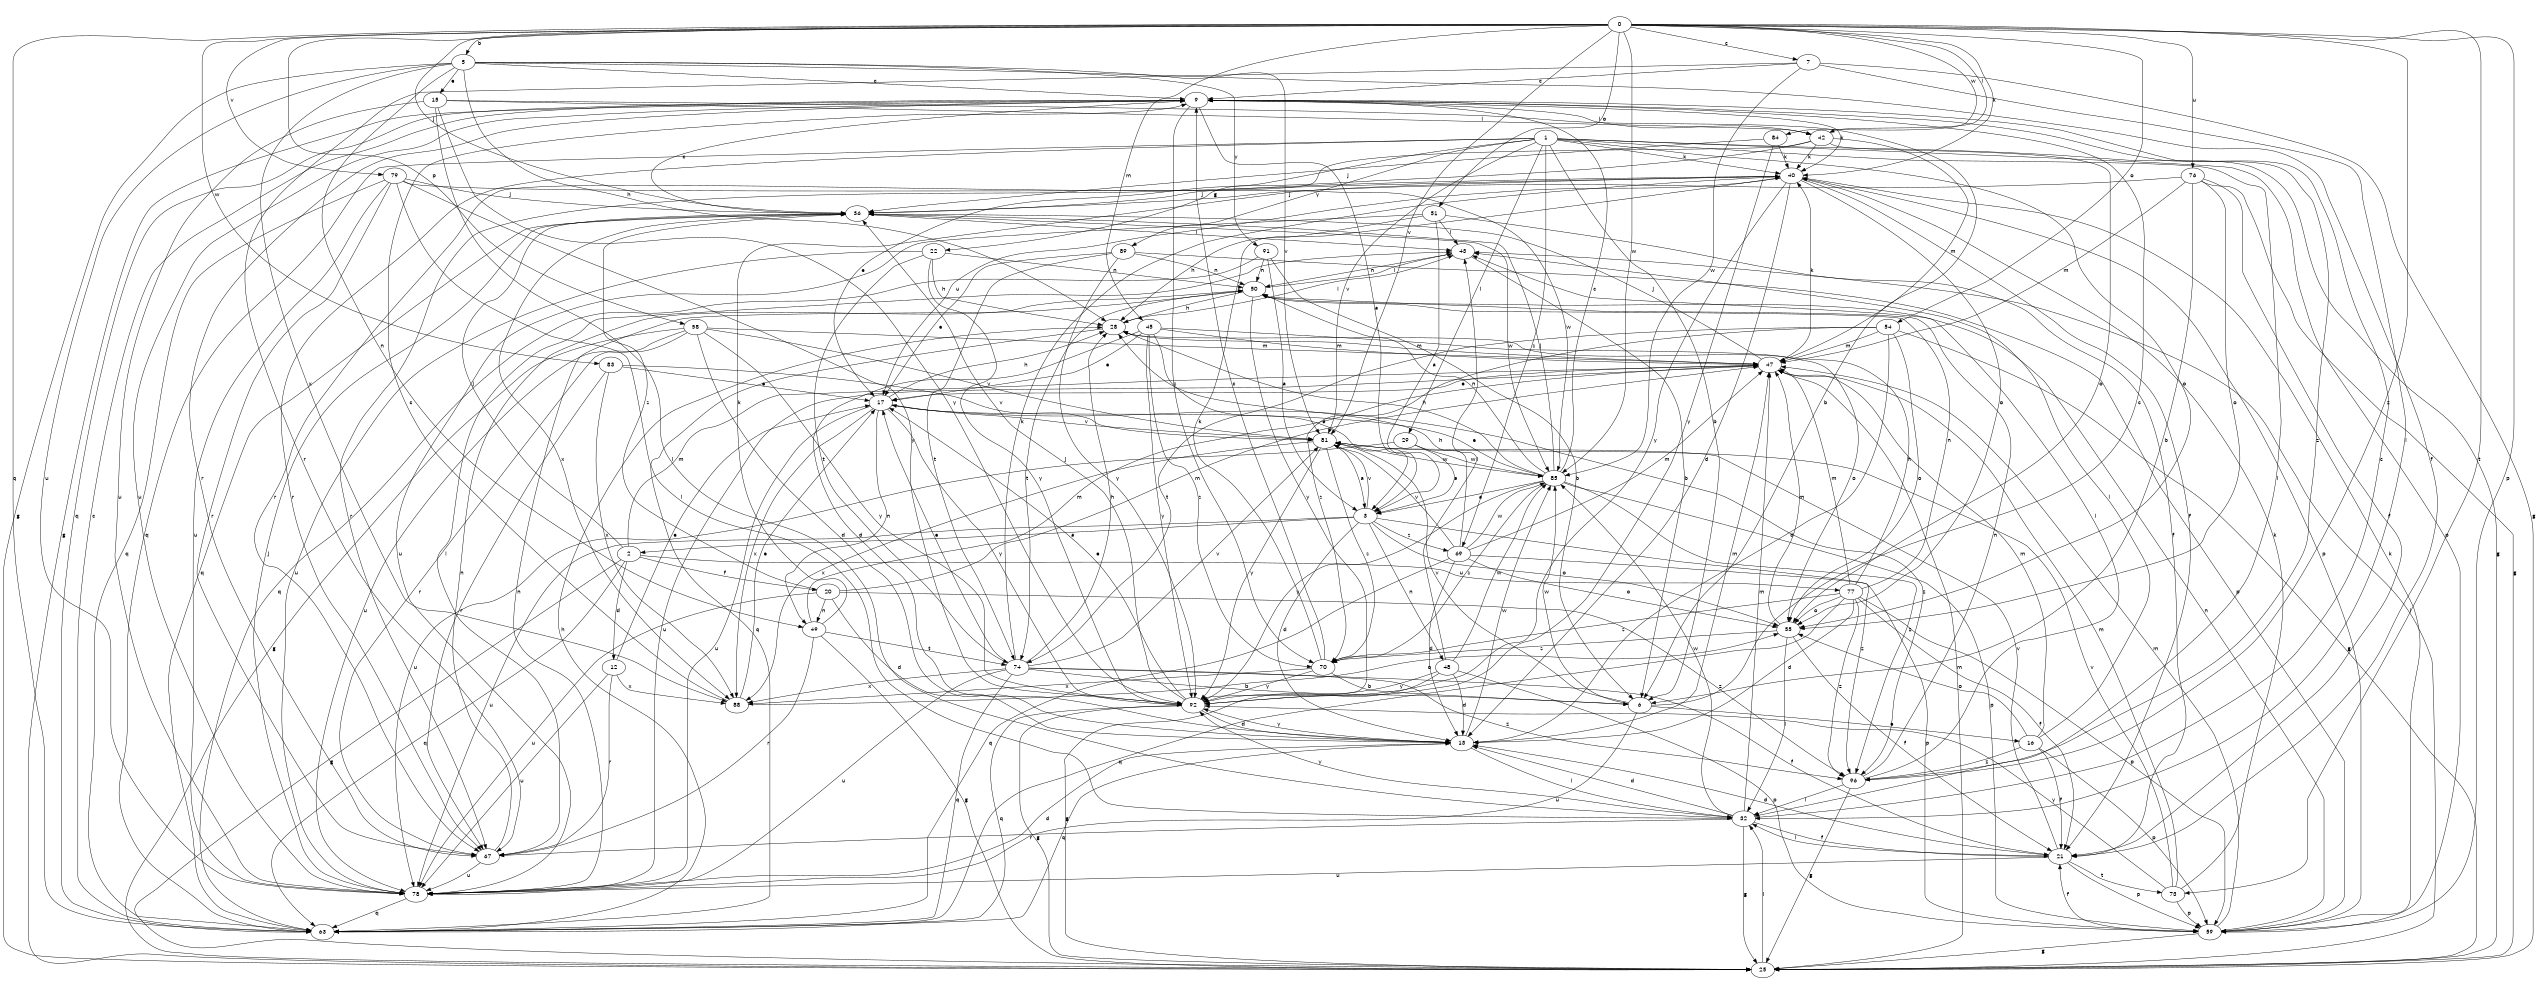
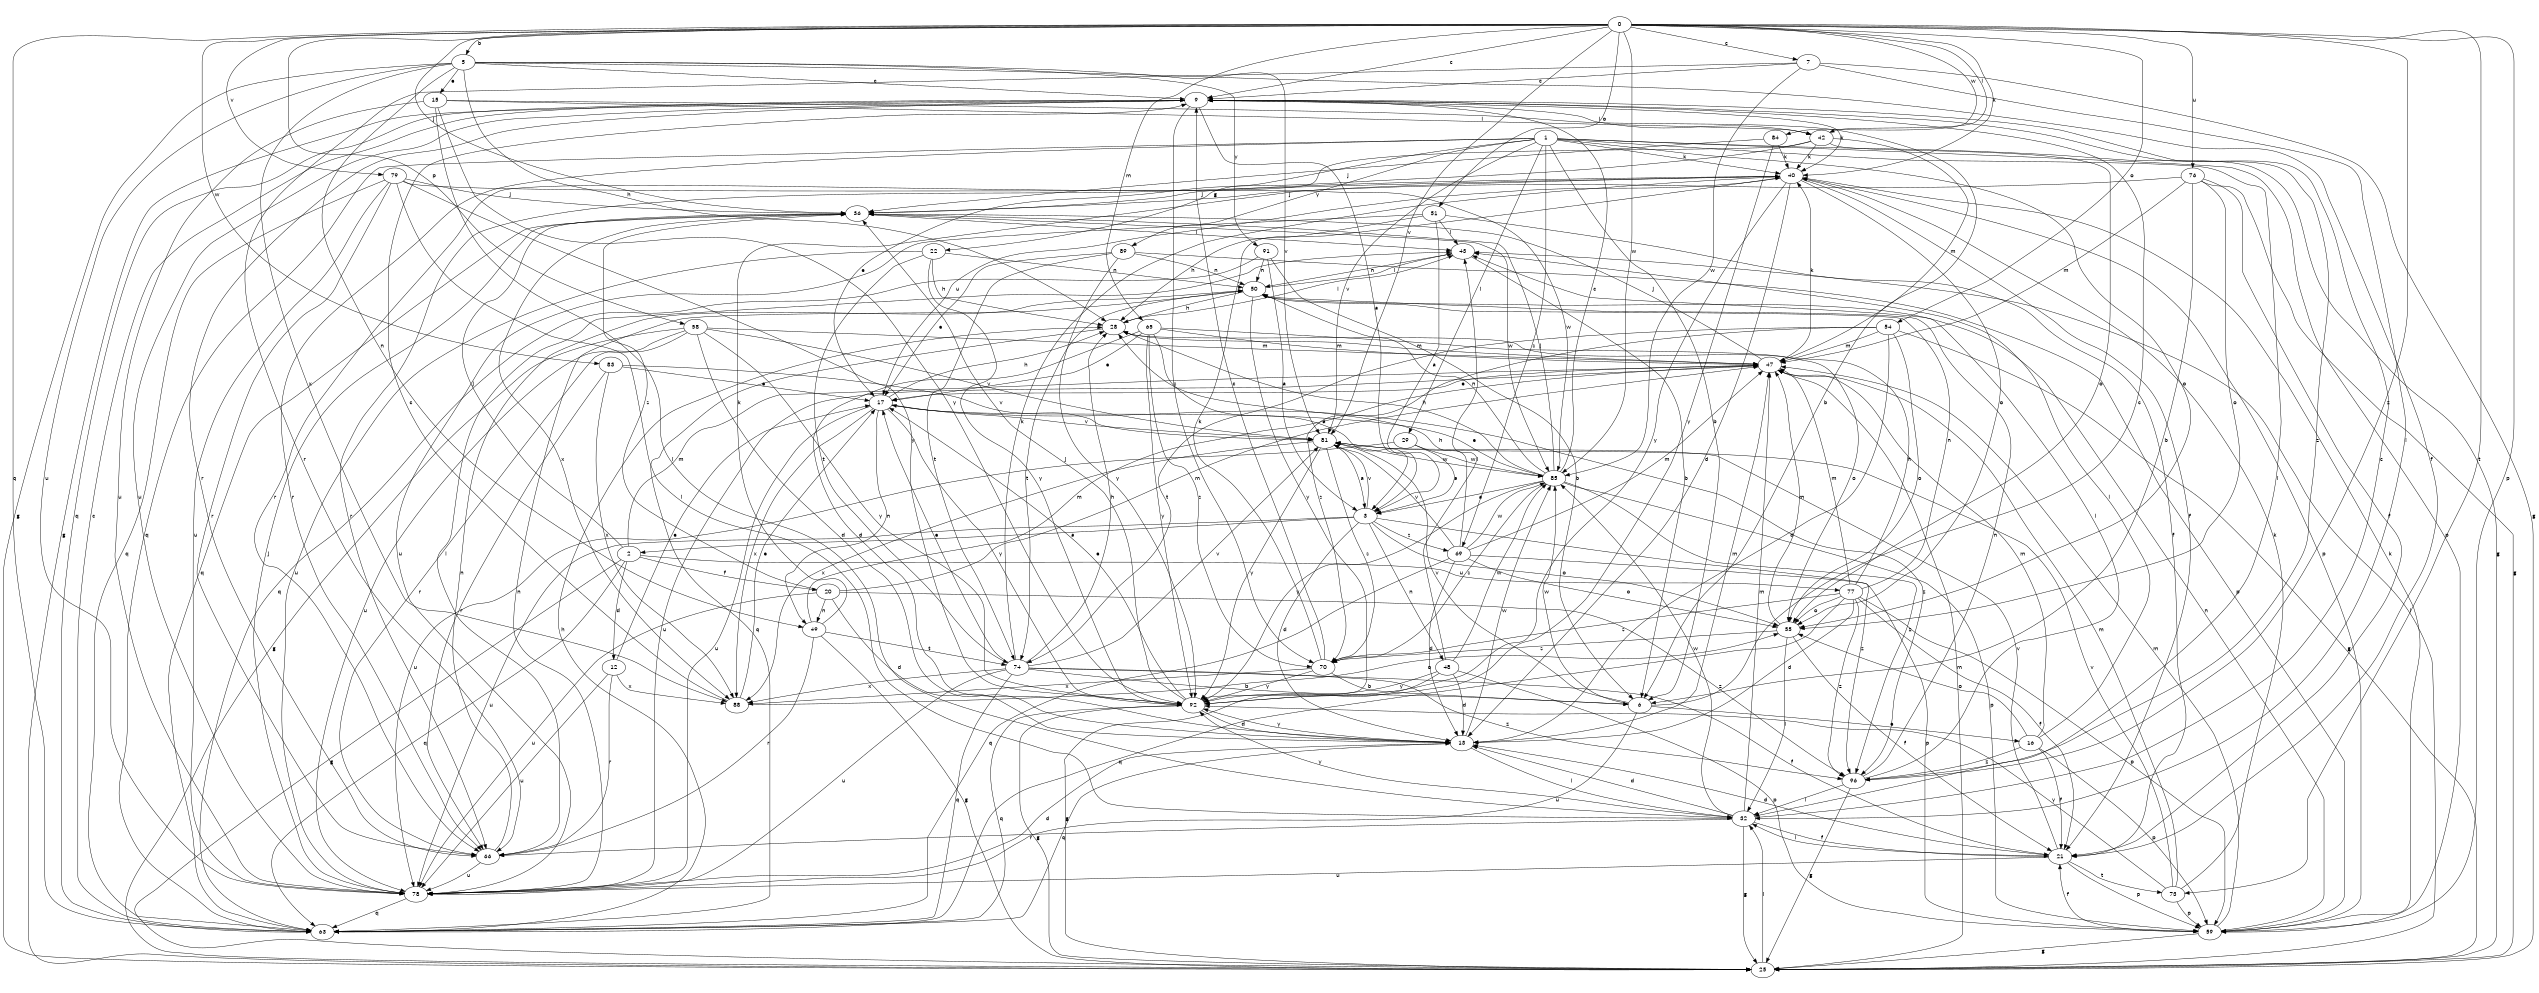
(809, 131) -> (1410, 62)
(1149, 327) -> (1149, 327)
(488, 857) -> (488, 857)
